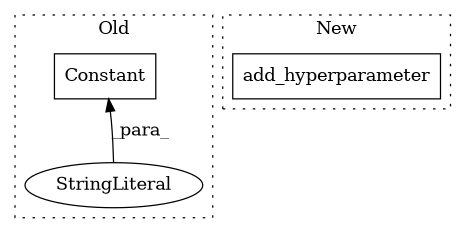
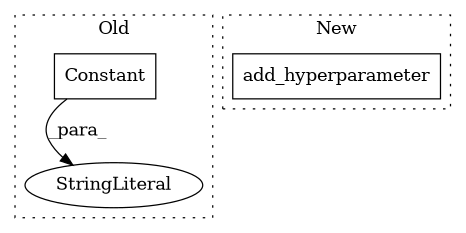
(113, 137) -> (46, 127)
